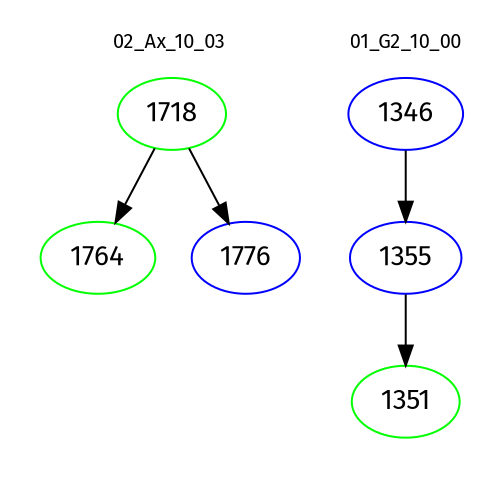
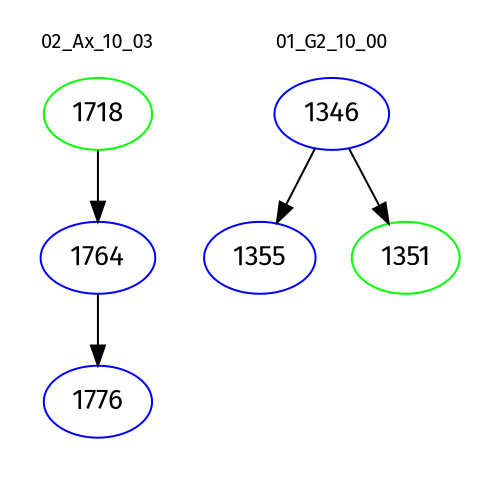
(204, 177) -> (98, 320)
(98, 258) -> (98, 258)
(406, 320) -> (364, 177)
